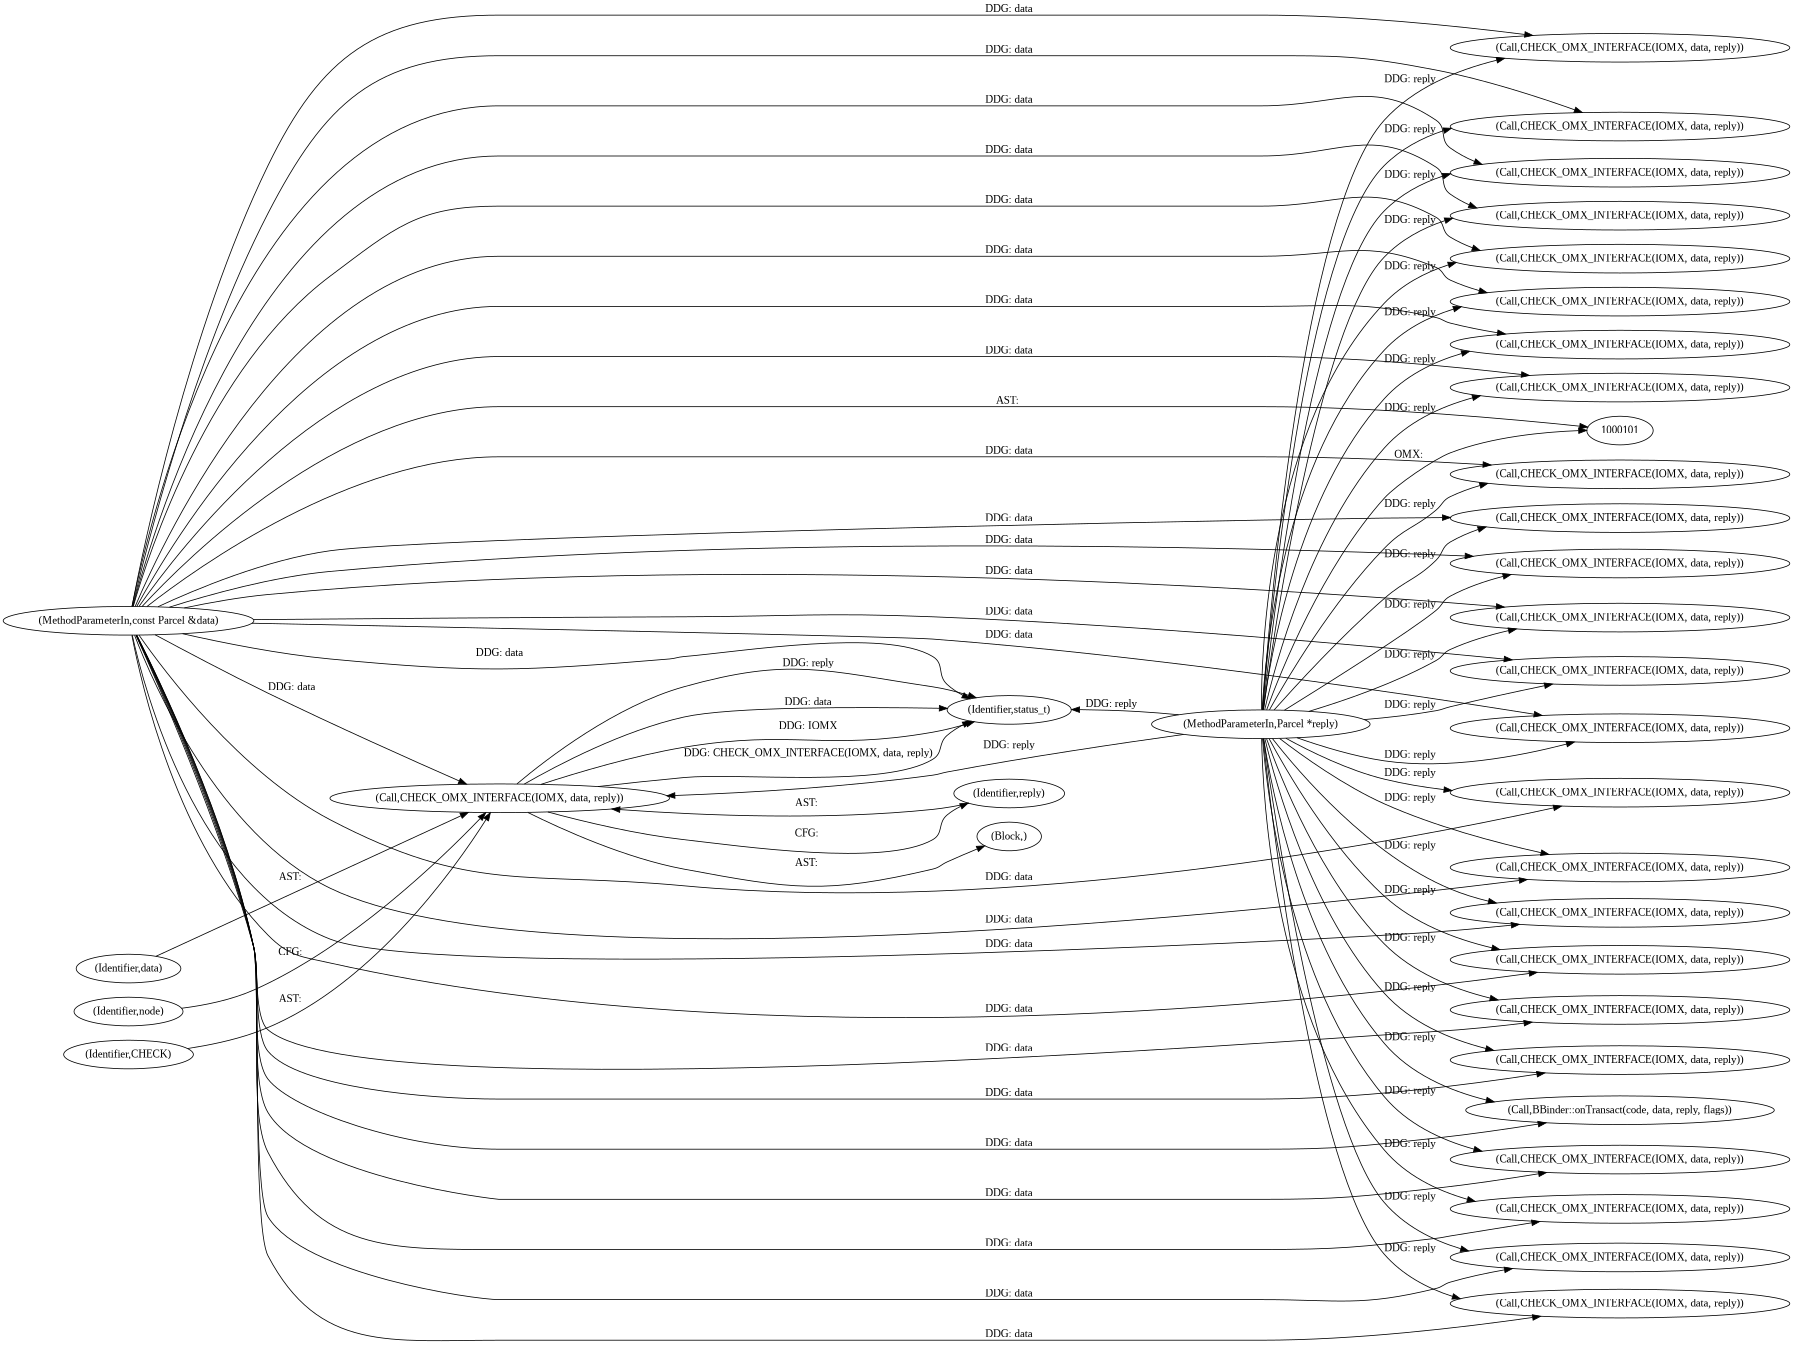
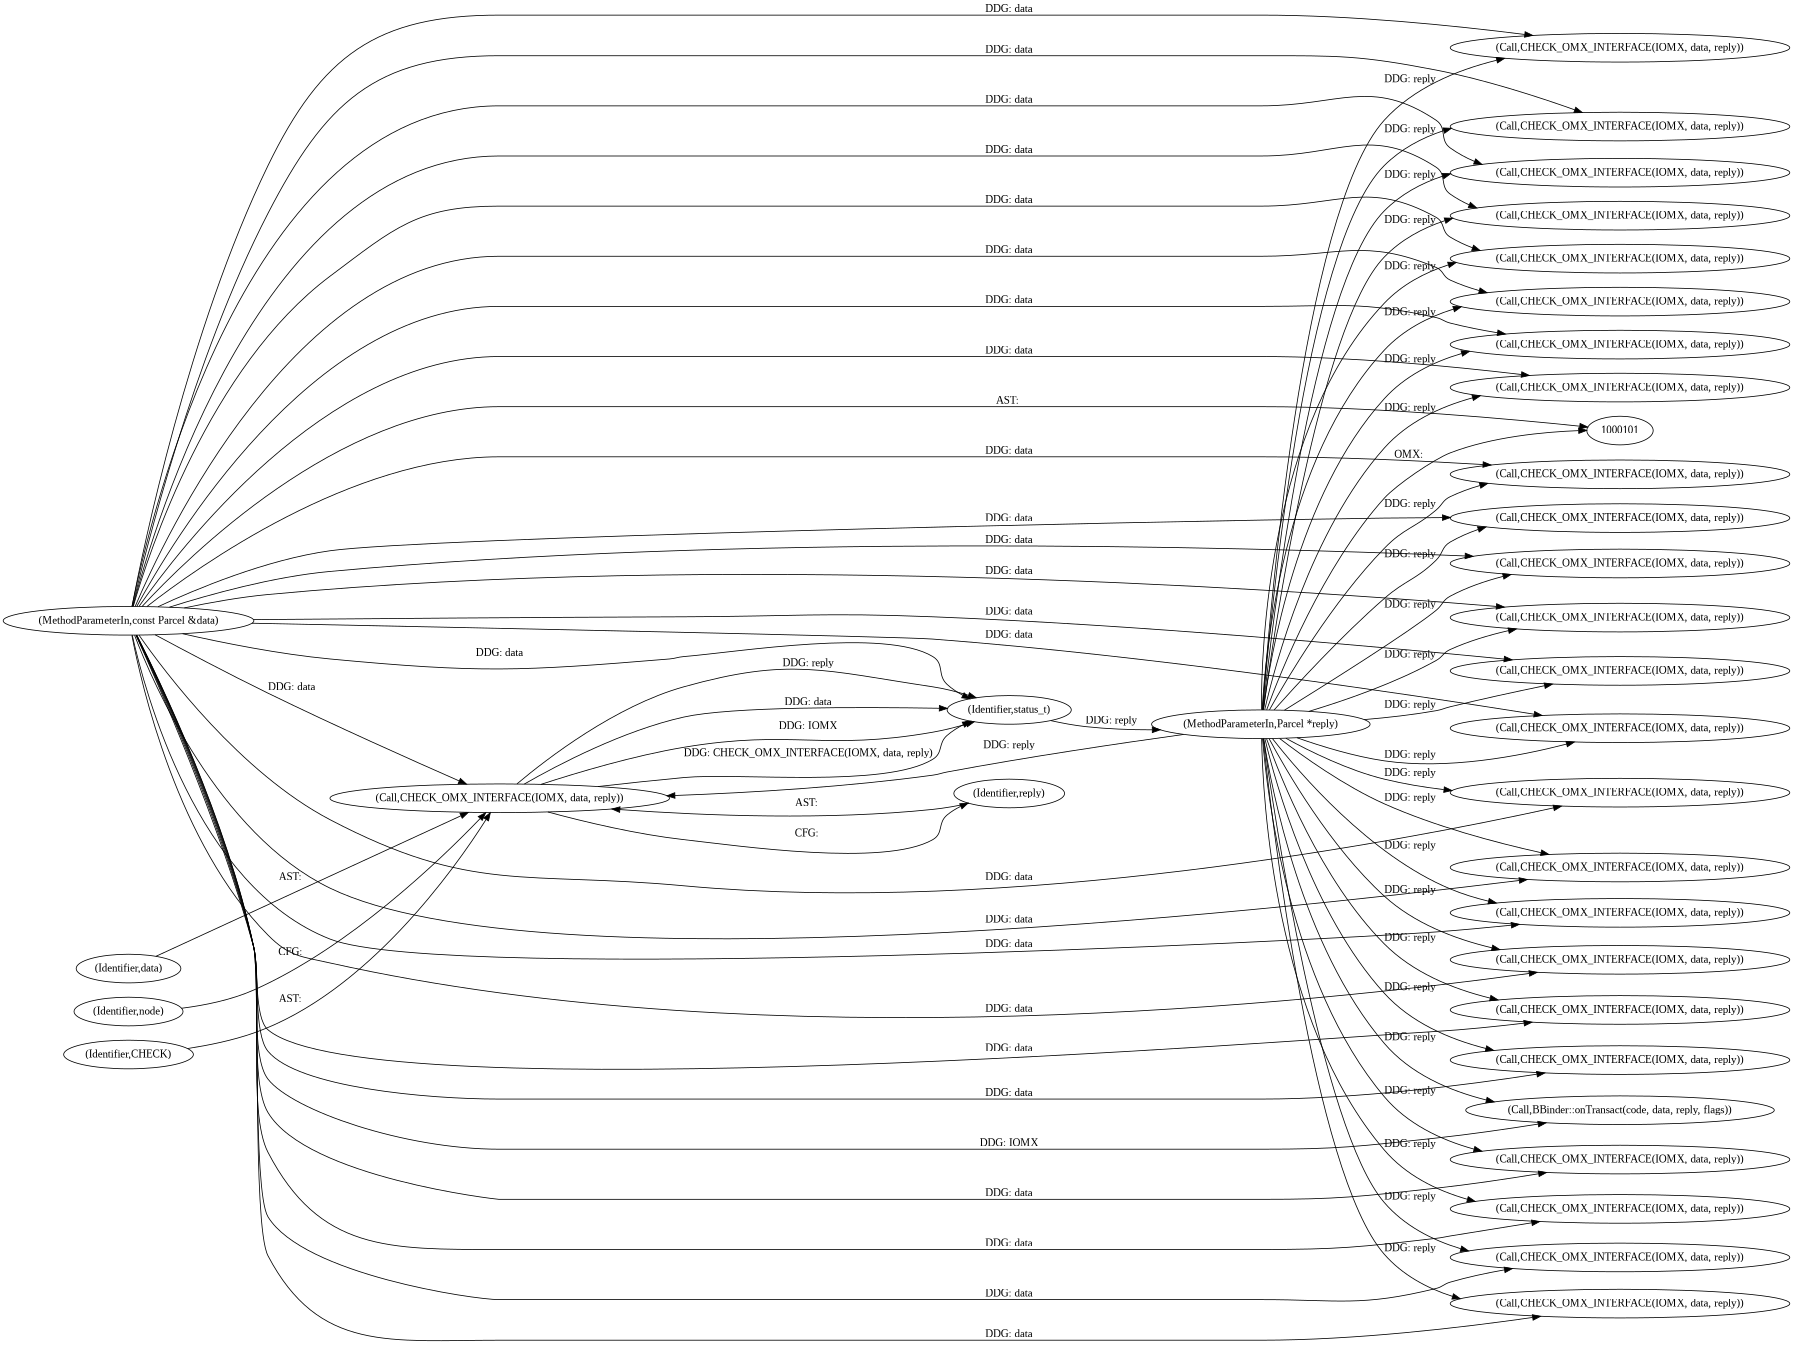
(1129, 711) -> (1101, 728)
(1009, 836) -> none
(1009, 1143) -> (1009, 1143)
